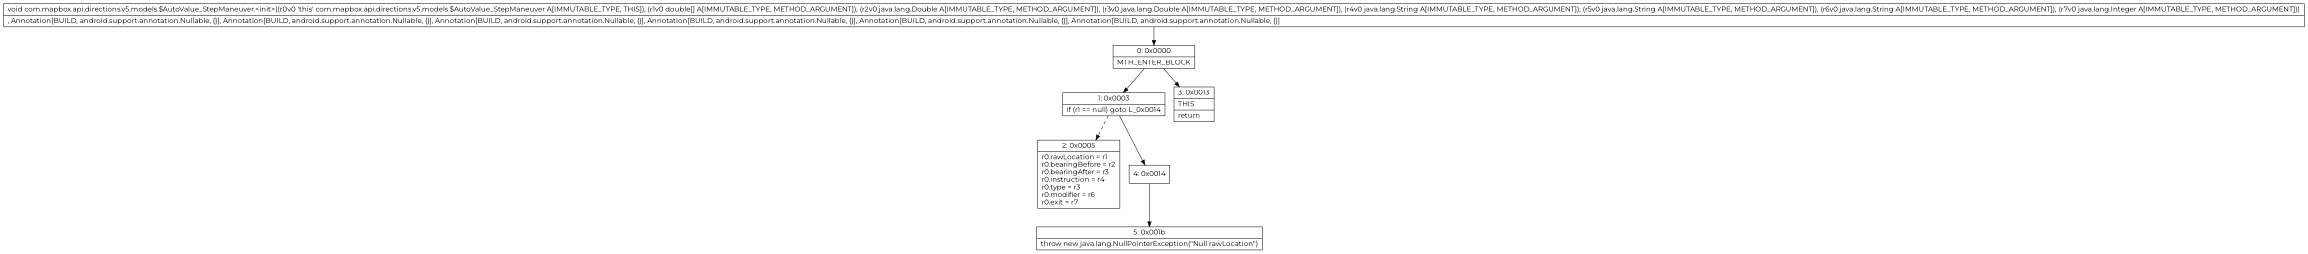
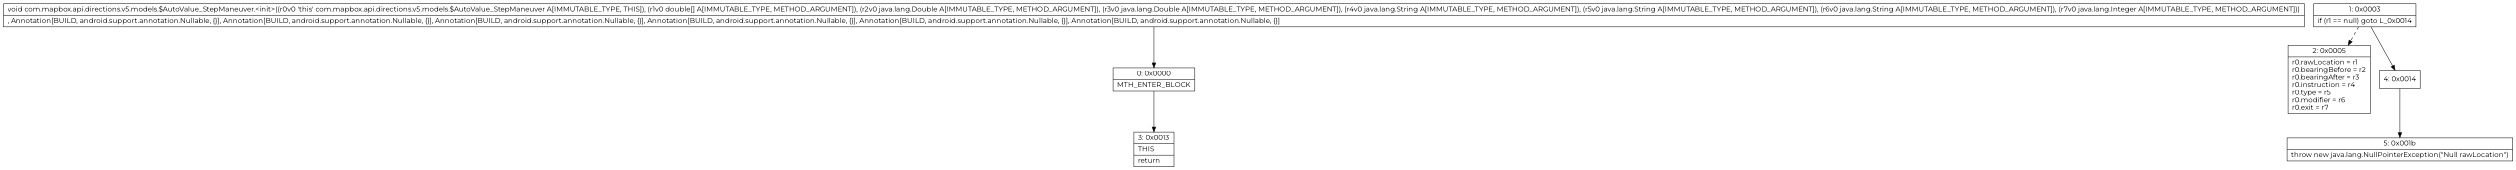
(1136, 79) -> none
(1061, 187) -> (2312, 93)
